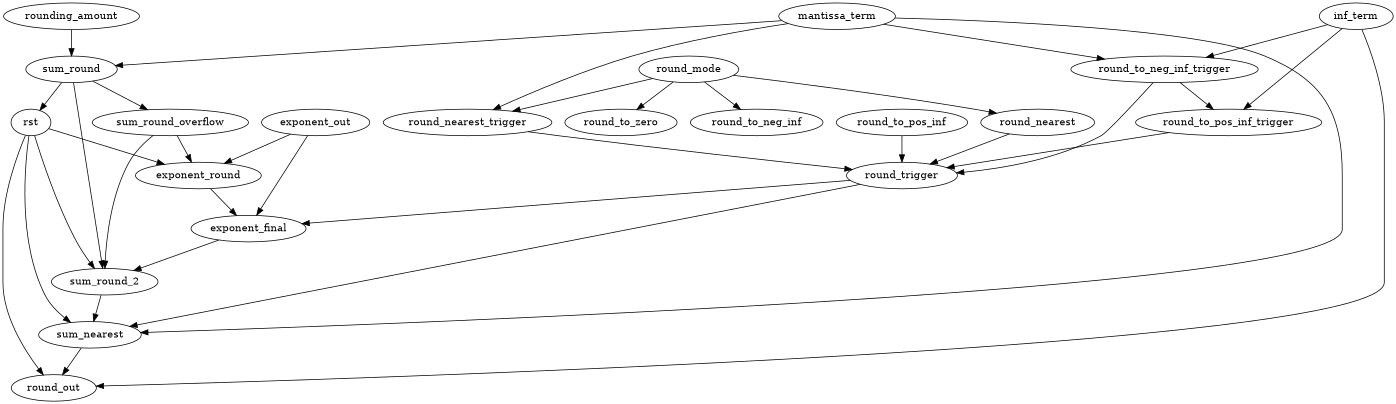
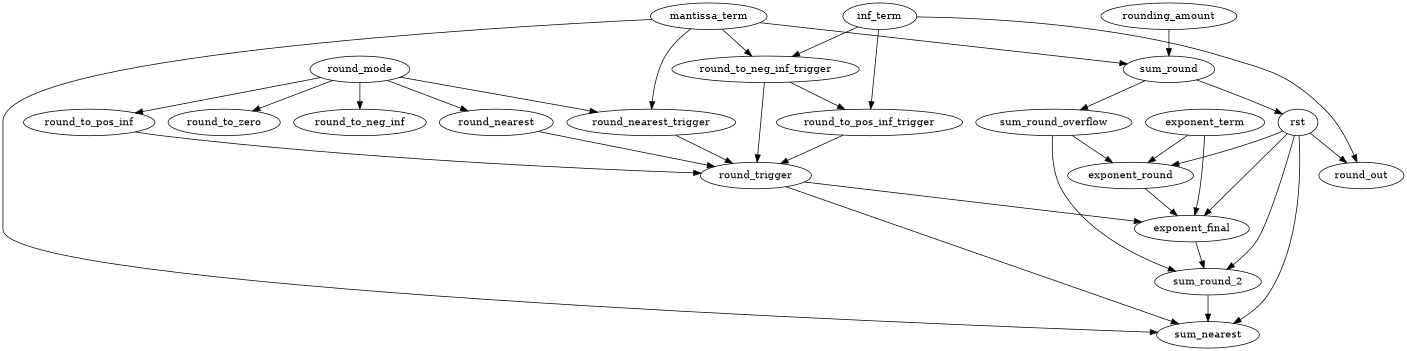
none -> (232, 95)
(316, 122) -> (1205, 122)
(88, 172) -> none
none -> (1248, 172)
(74, 358) -> none
